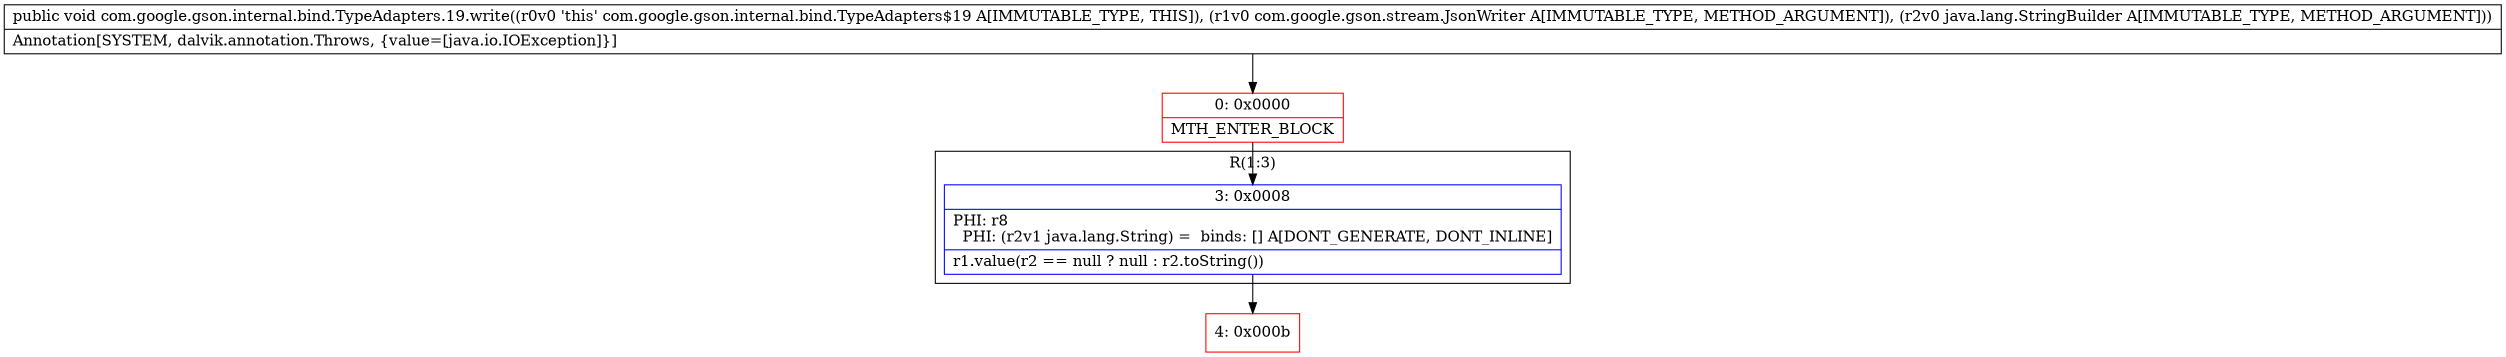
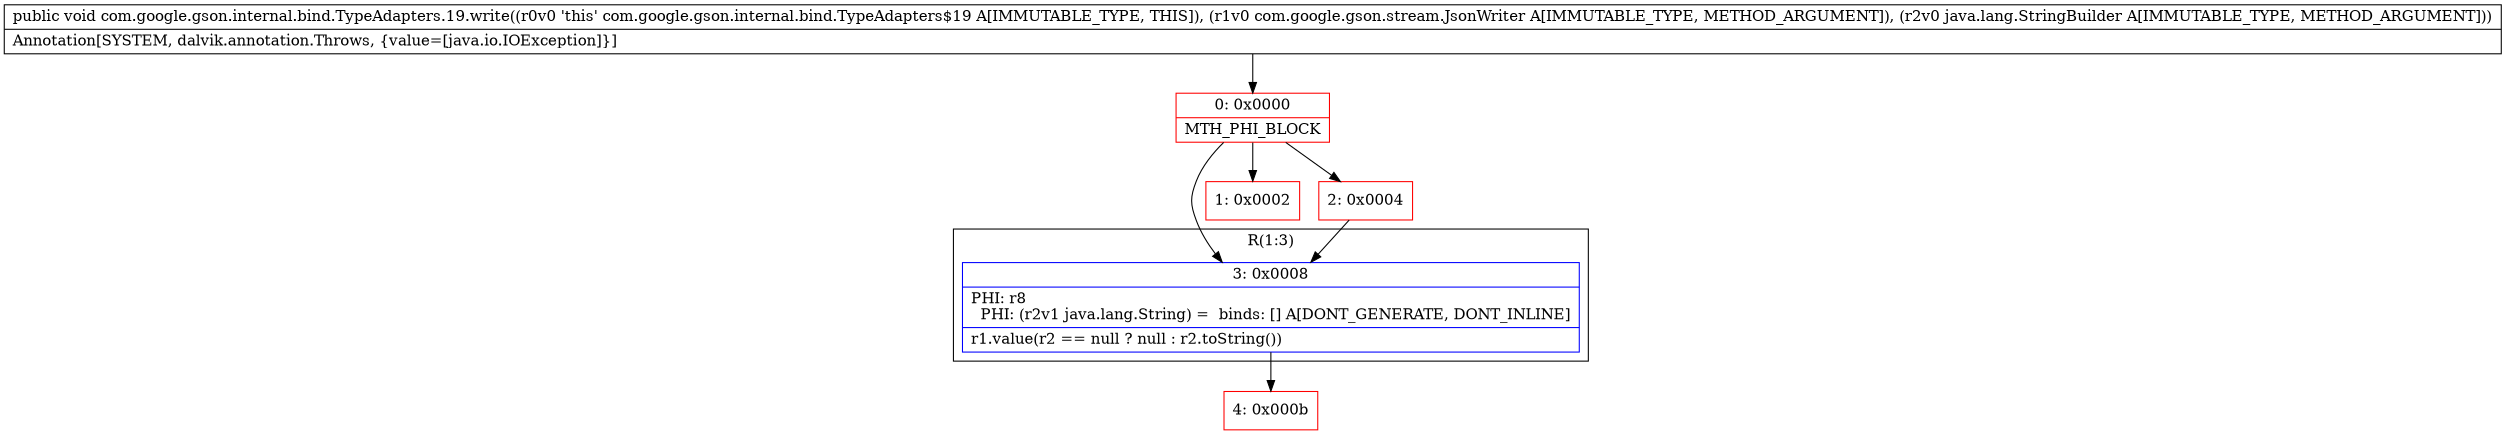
(1253, 129) -> (1253, 129)
none -> (1253, 201)
none -> (1366, 201)
